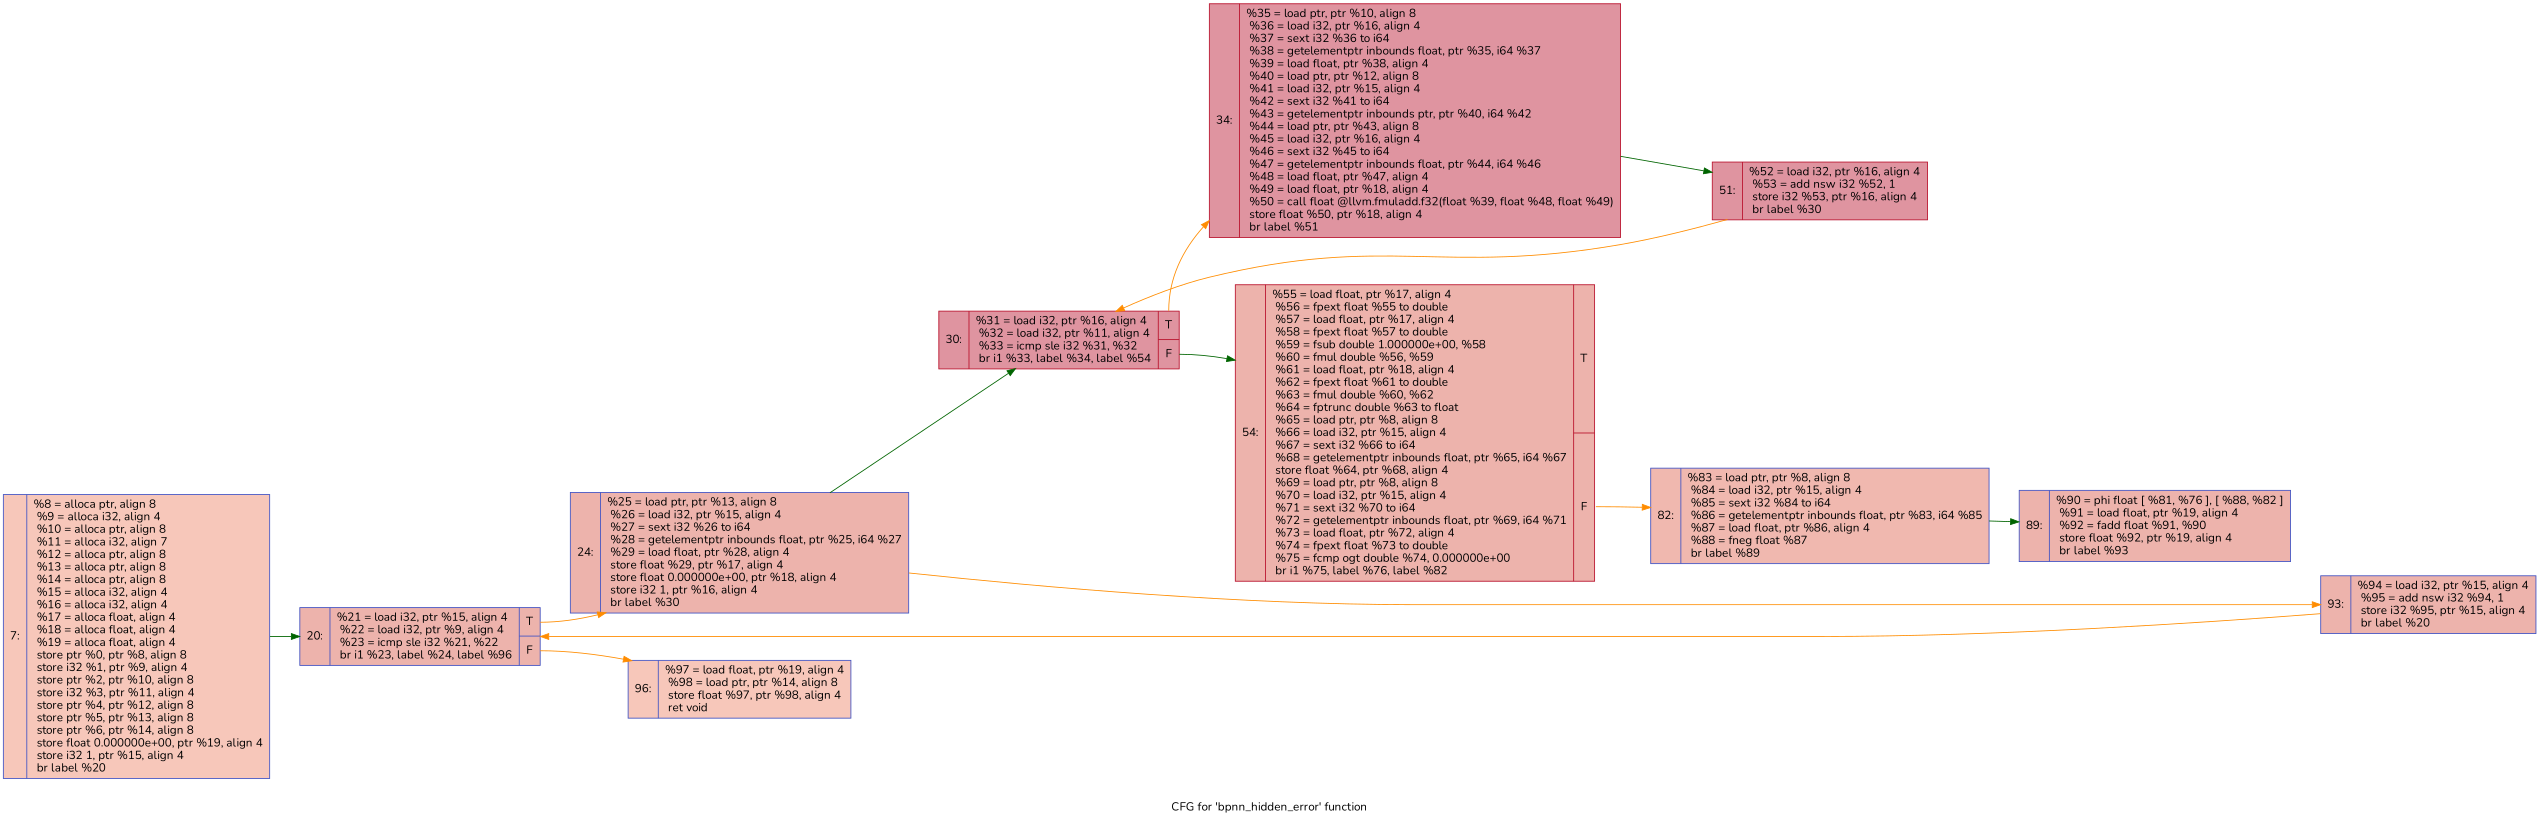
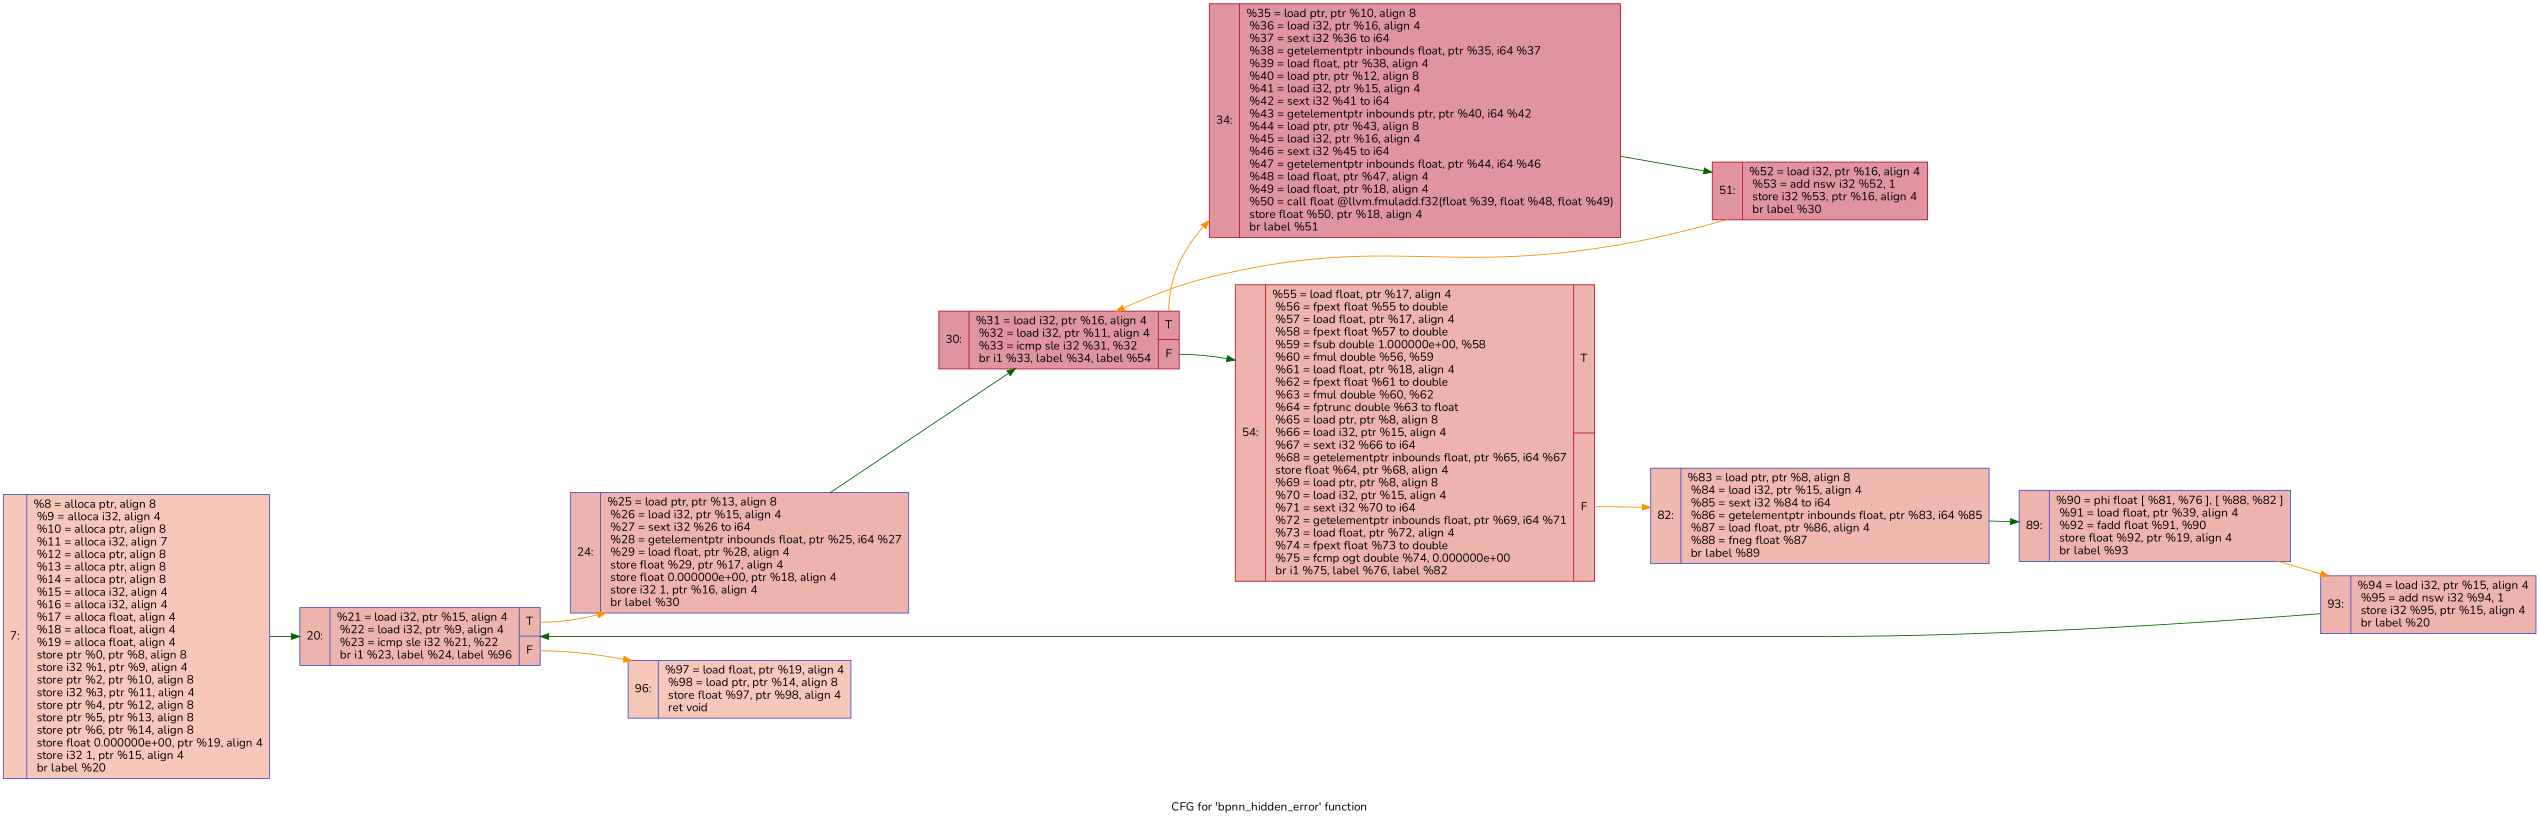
(2147, 513) -> (2147, 513)
(1610, 605) -> (2299, 567)
(1435, 636) -> (1435, 636)
